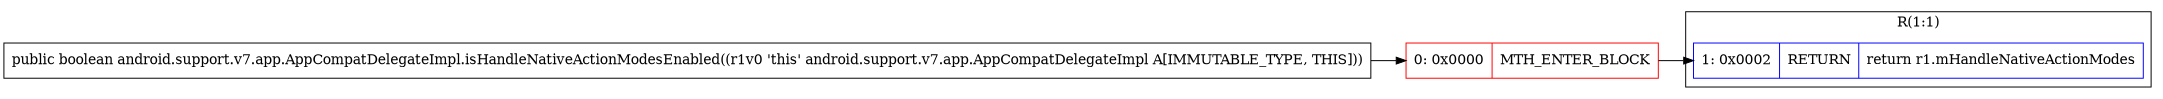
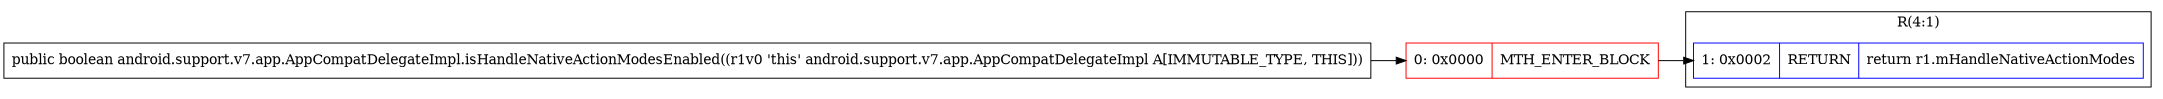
(1918, 23) -> (1918, 23)
